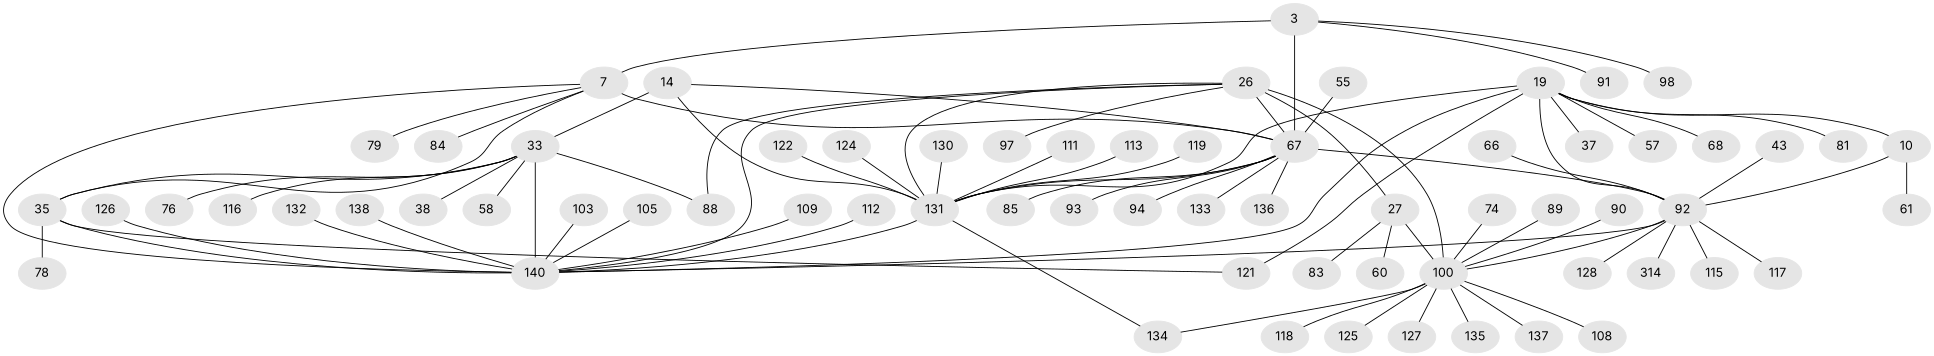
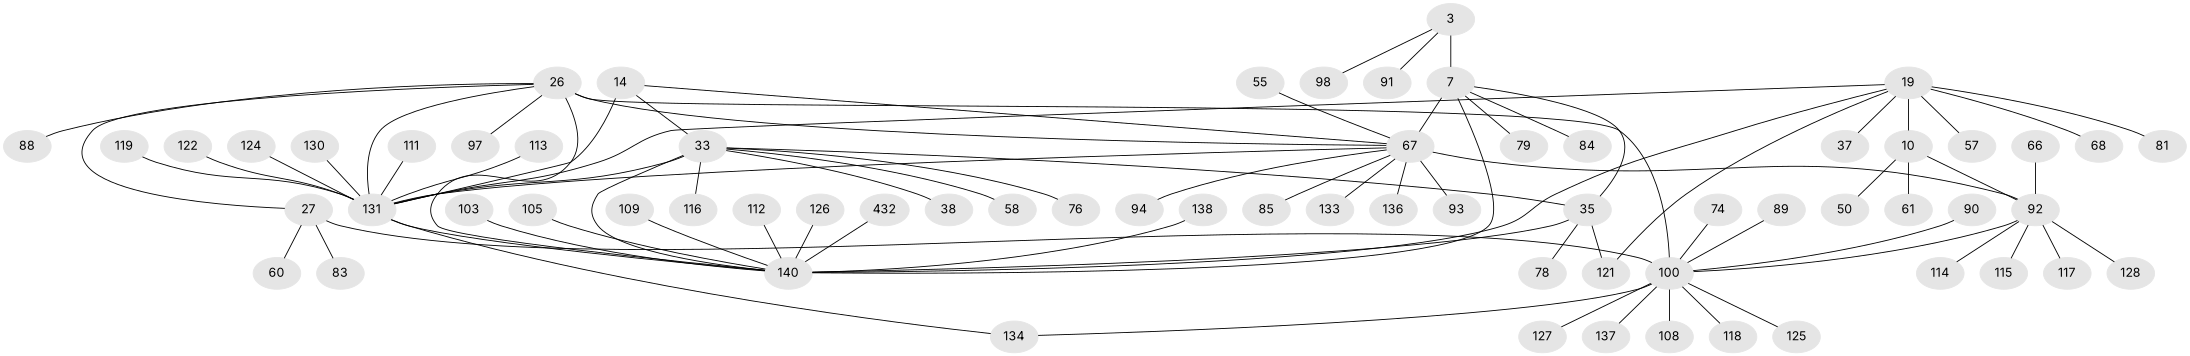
(1295, 83) -> none
(1780, 146) -> none
(1562, 166) -> none
(625, 175) -> (540, 182)
(296, 210) -> (885, 210)
none -> (1845, 210)
(1113, 258) -> none
(1651, 273) -> (1940, 273)
(1475, 337) -> none
